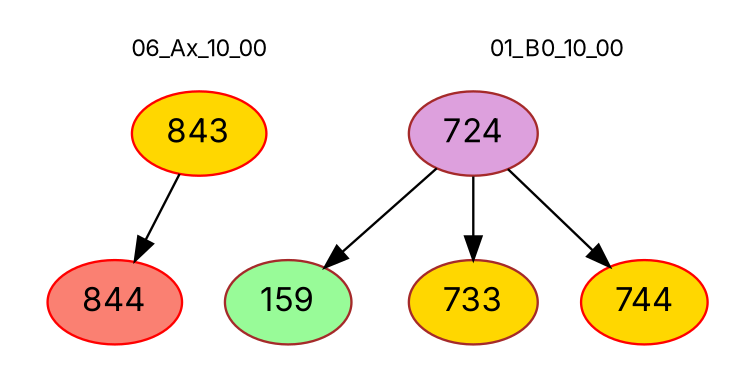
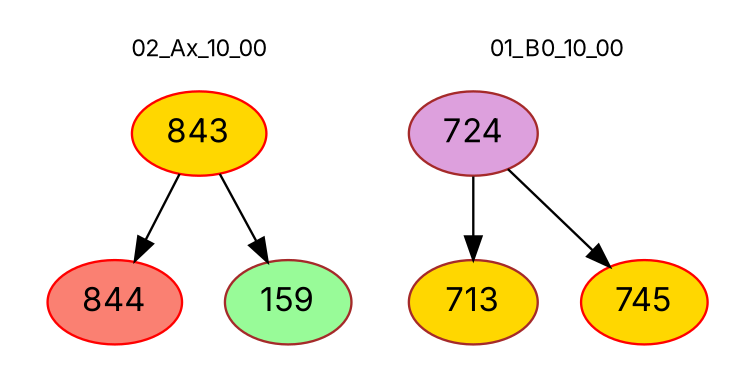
(199, 50) -> (199, 50)
(404, 198) -> (238, 207)
(473, 302) -> (473, 302)
(644, 302) -> (644, 302)
